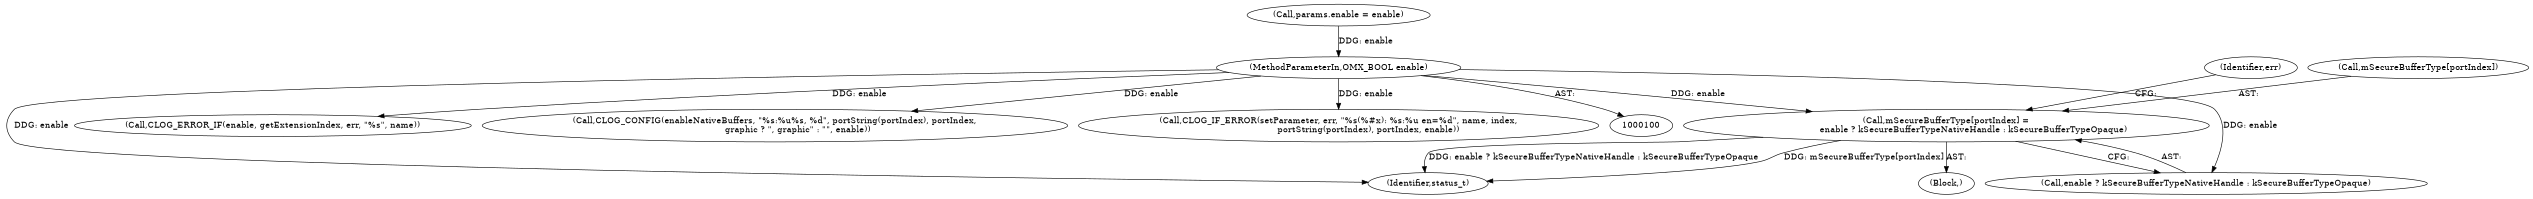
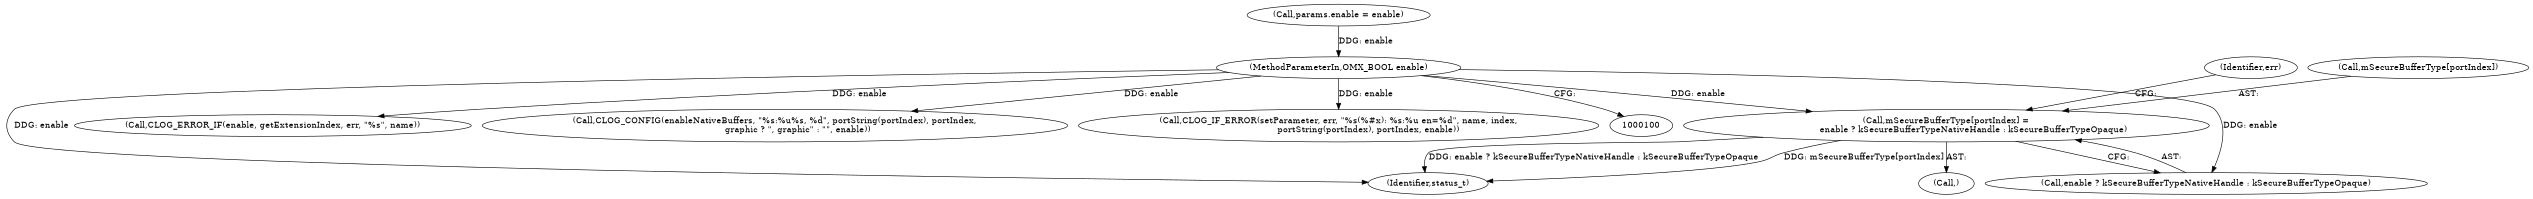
(1566, 94) -> (1566, 94)
(1946, 184) -> (1946, 184)
